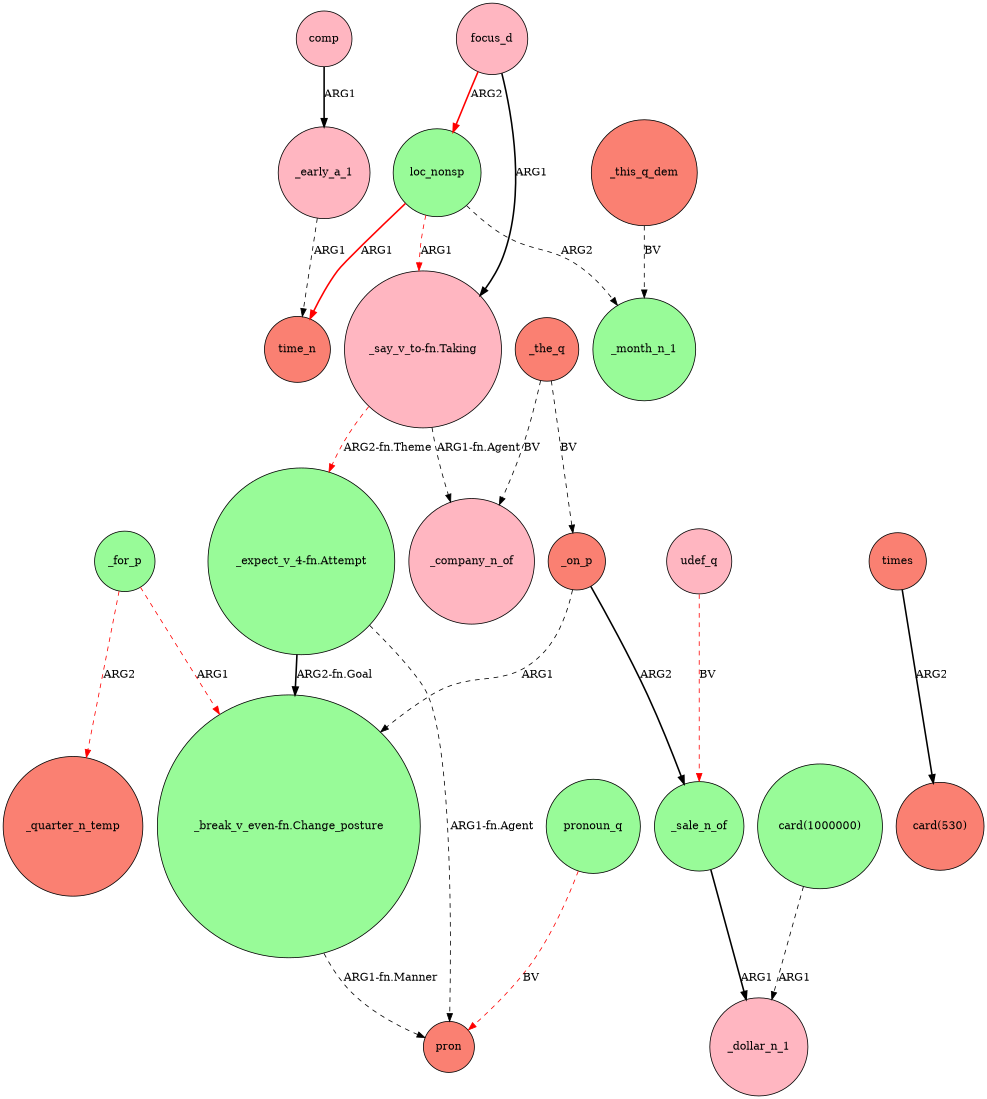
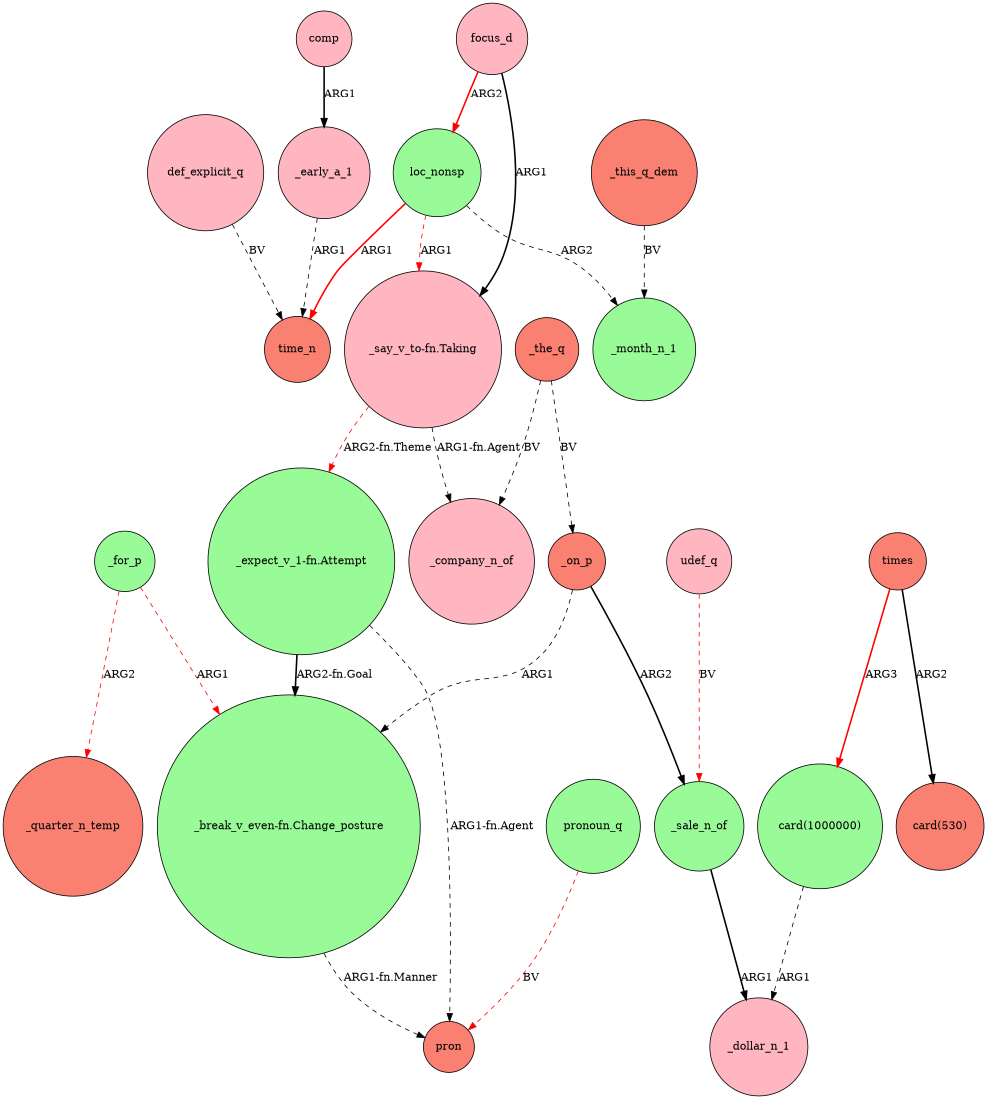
none -> (206, 173)
(301, 561) -> (301, 561)
none -> (865, 674)
